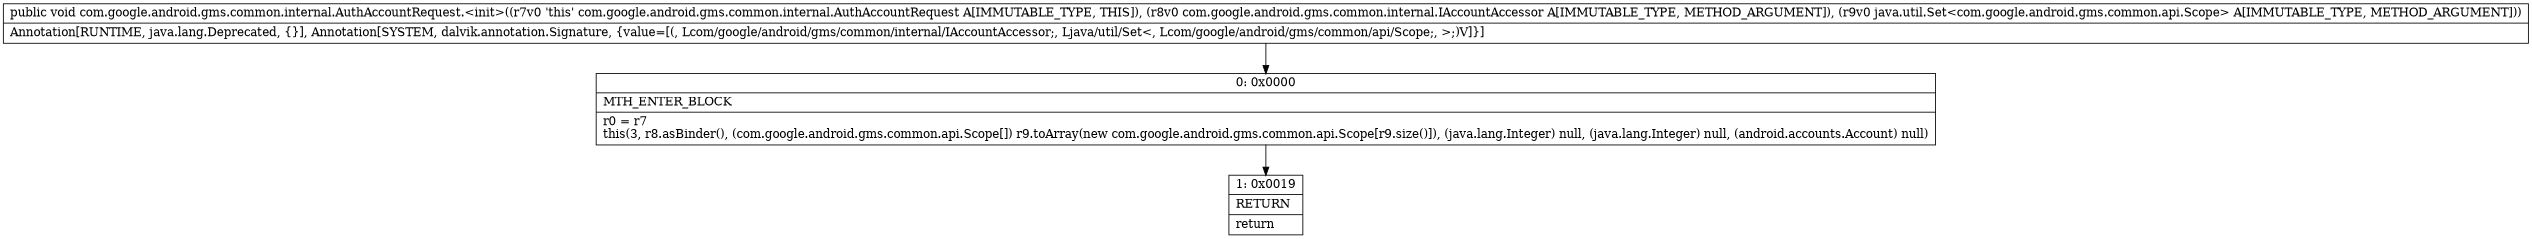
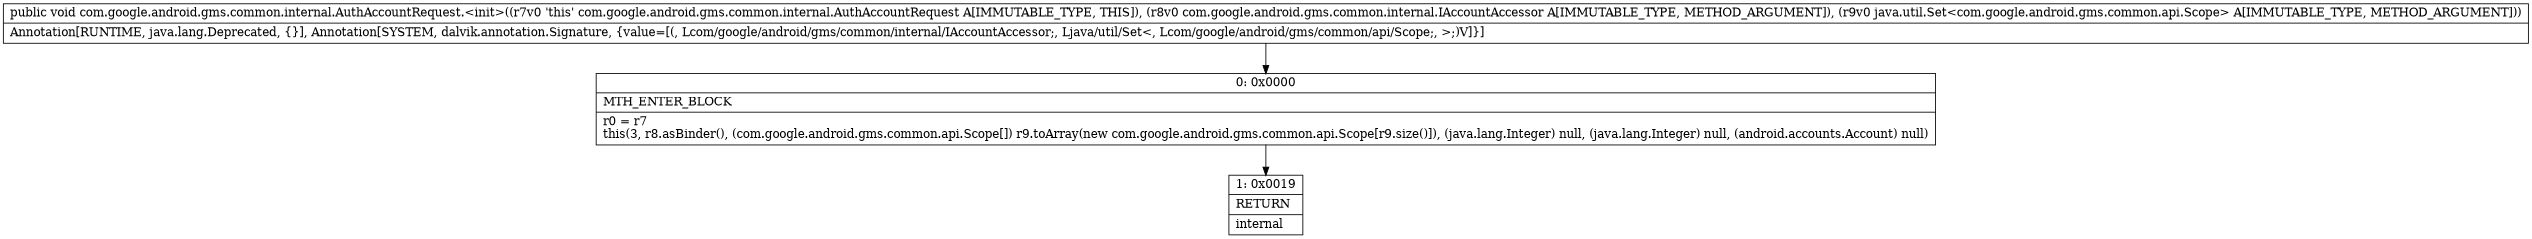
(1255, 224) -> (1260, 224)
